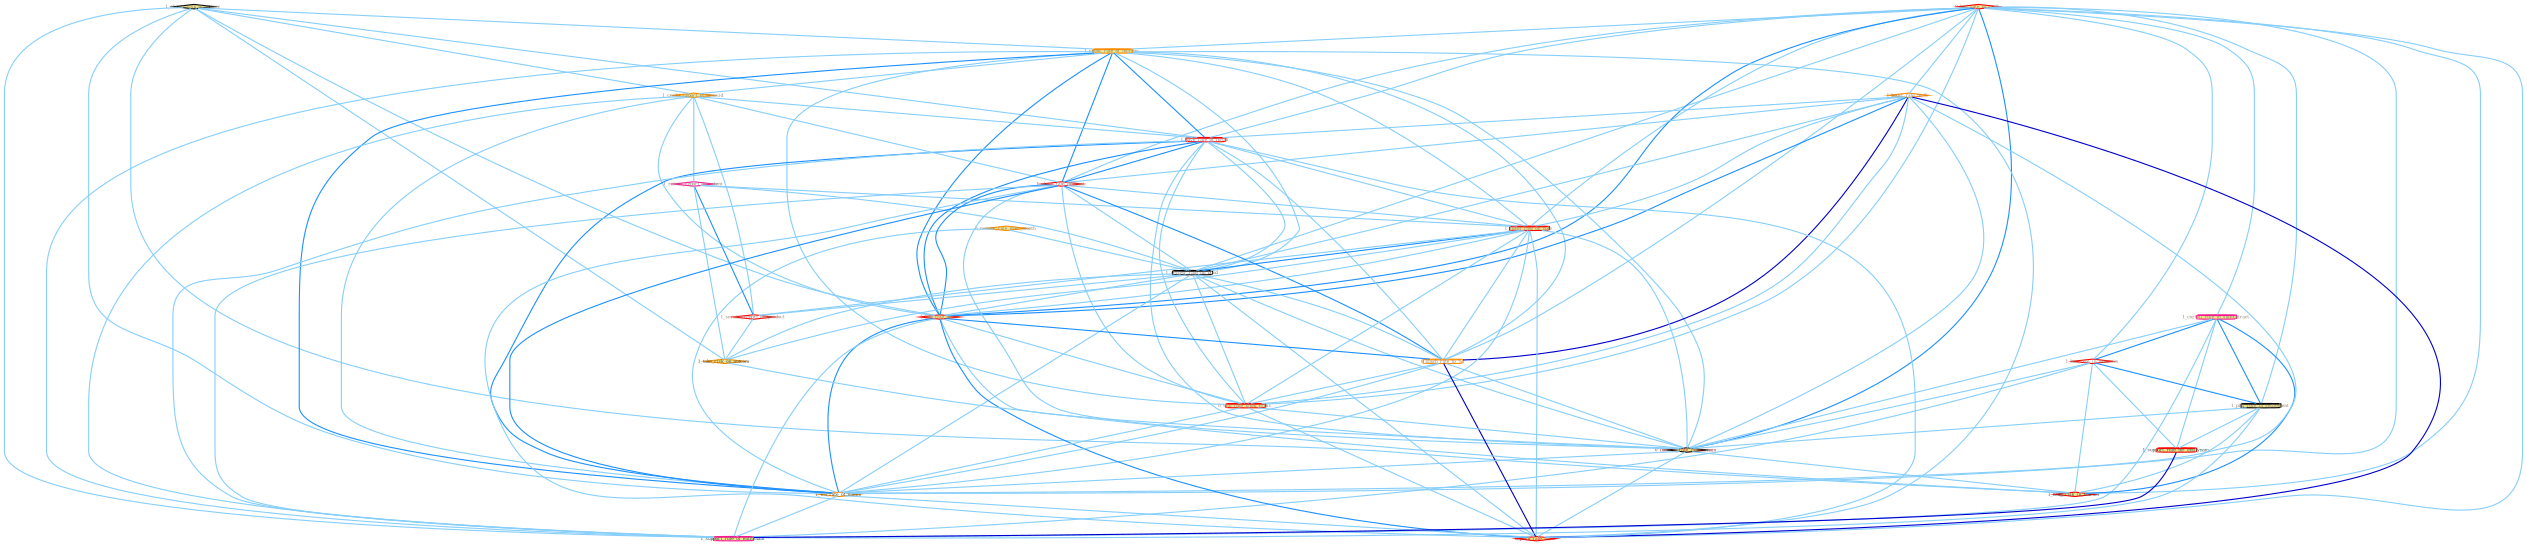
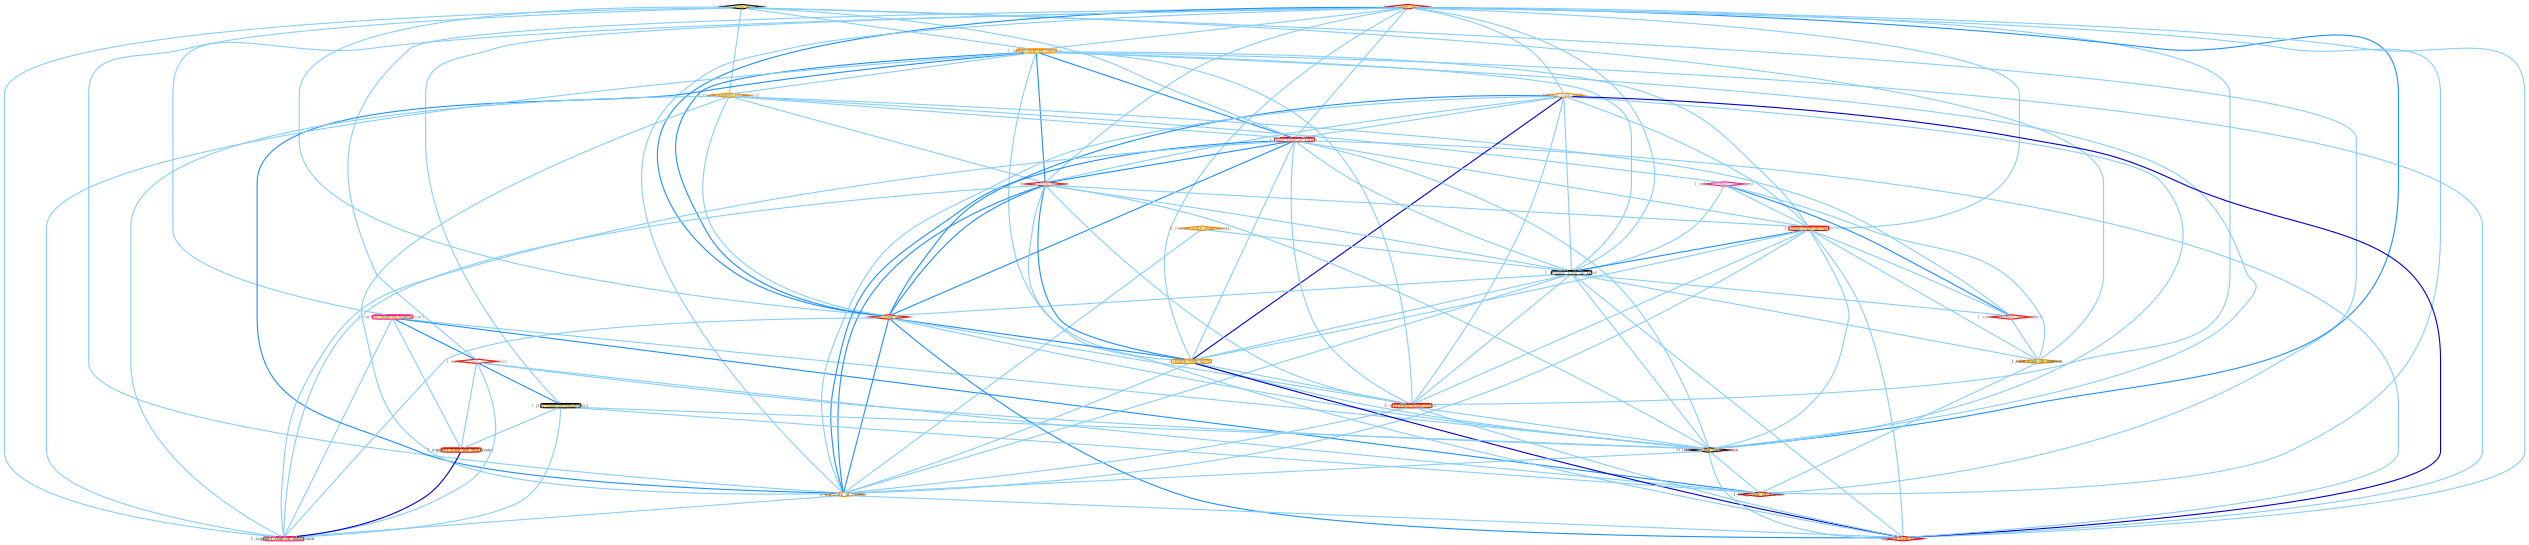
(1266, 280) -> none
(1443, 361) -> (1191, 361)
(2093, 361) -> (477, 361)
(2239, 361) -> none
